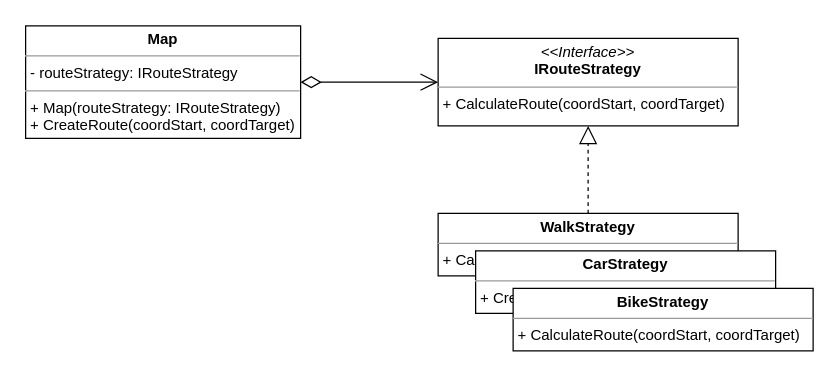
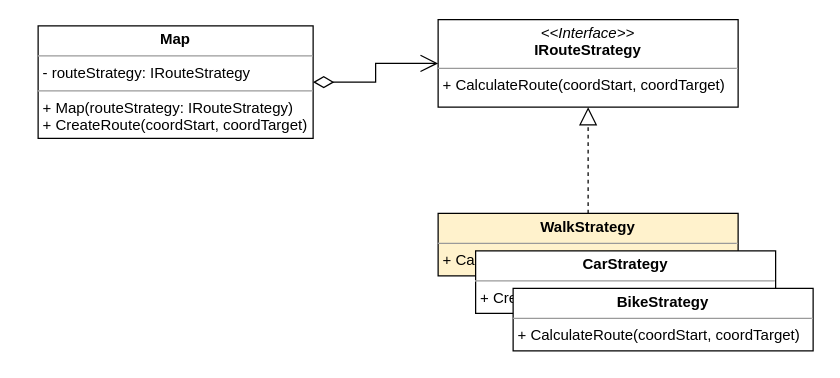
(163, 82) -> (176, 82)
(588, 82) -> (588, 63)
(588, 244) -> (588, 244)
